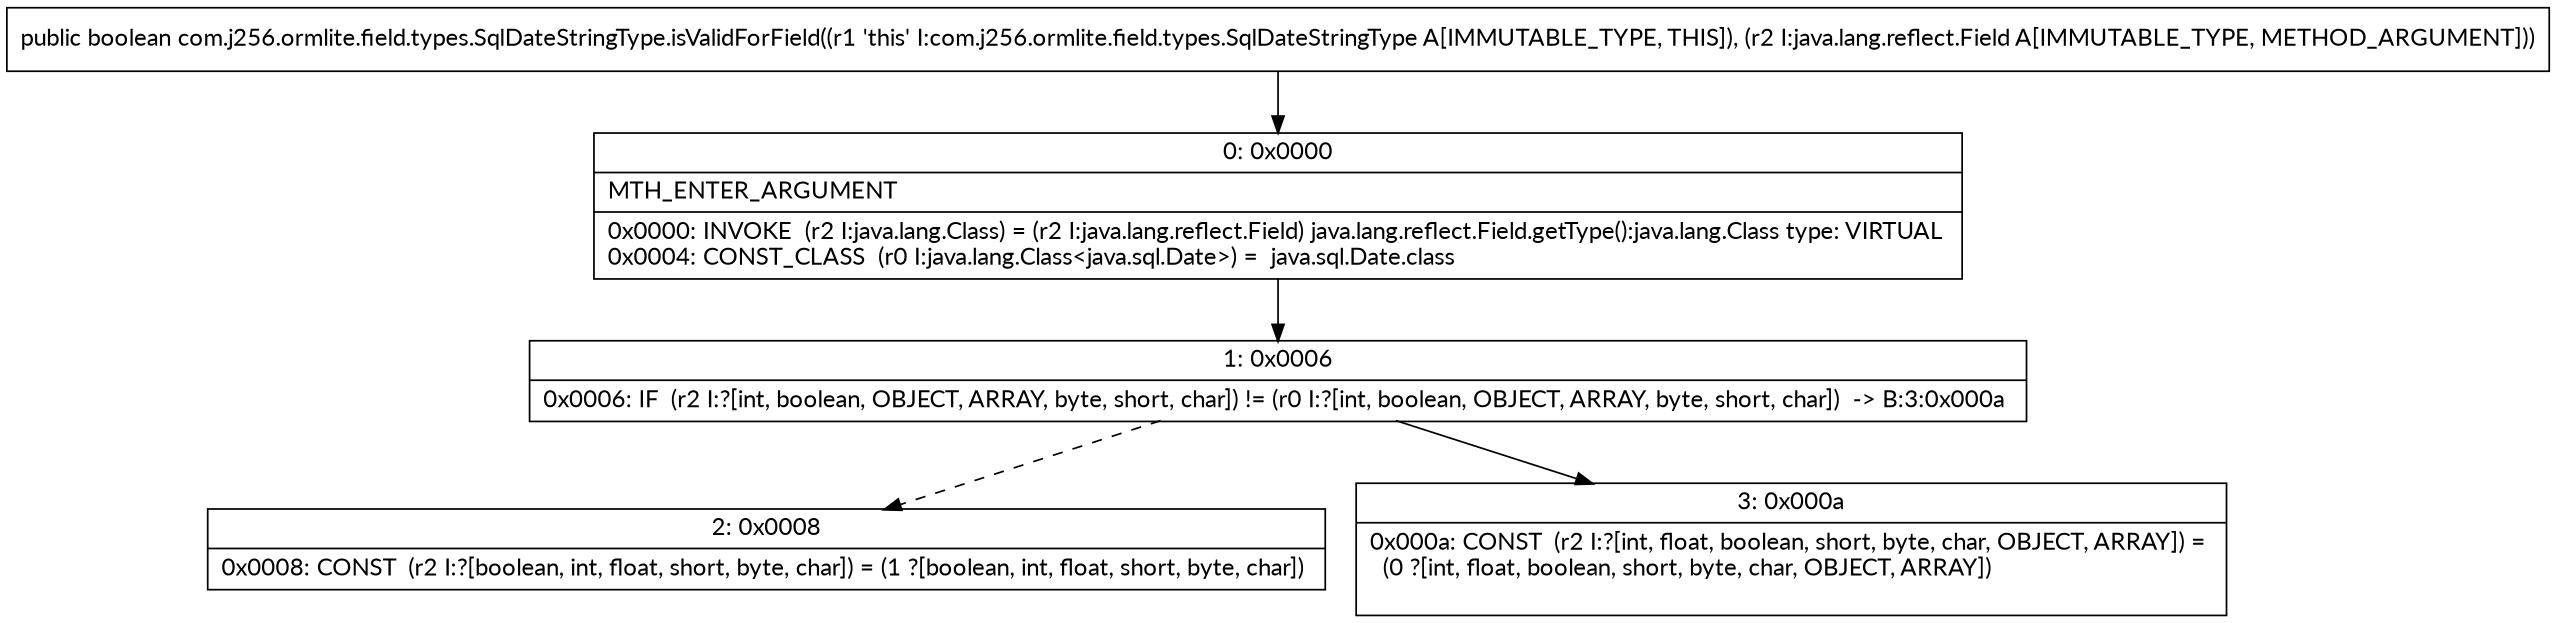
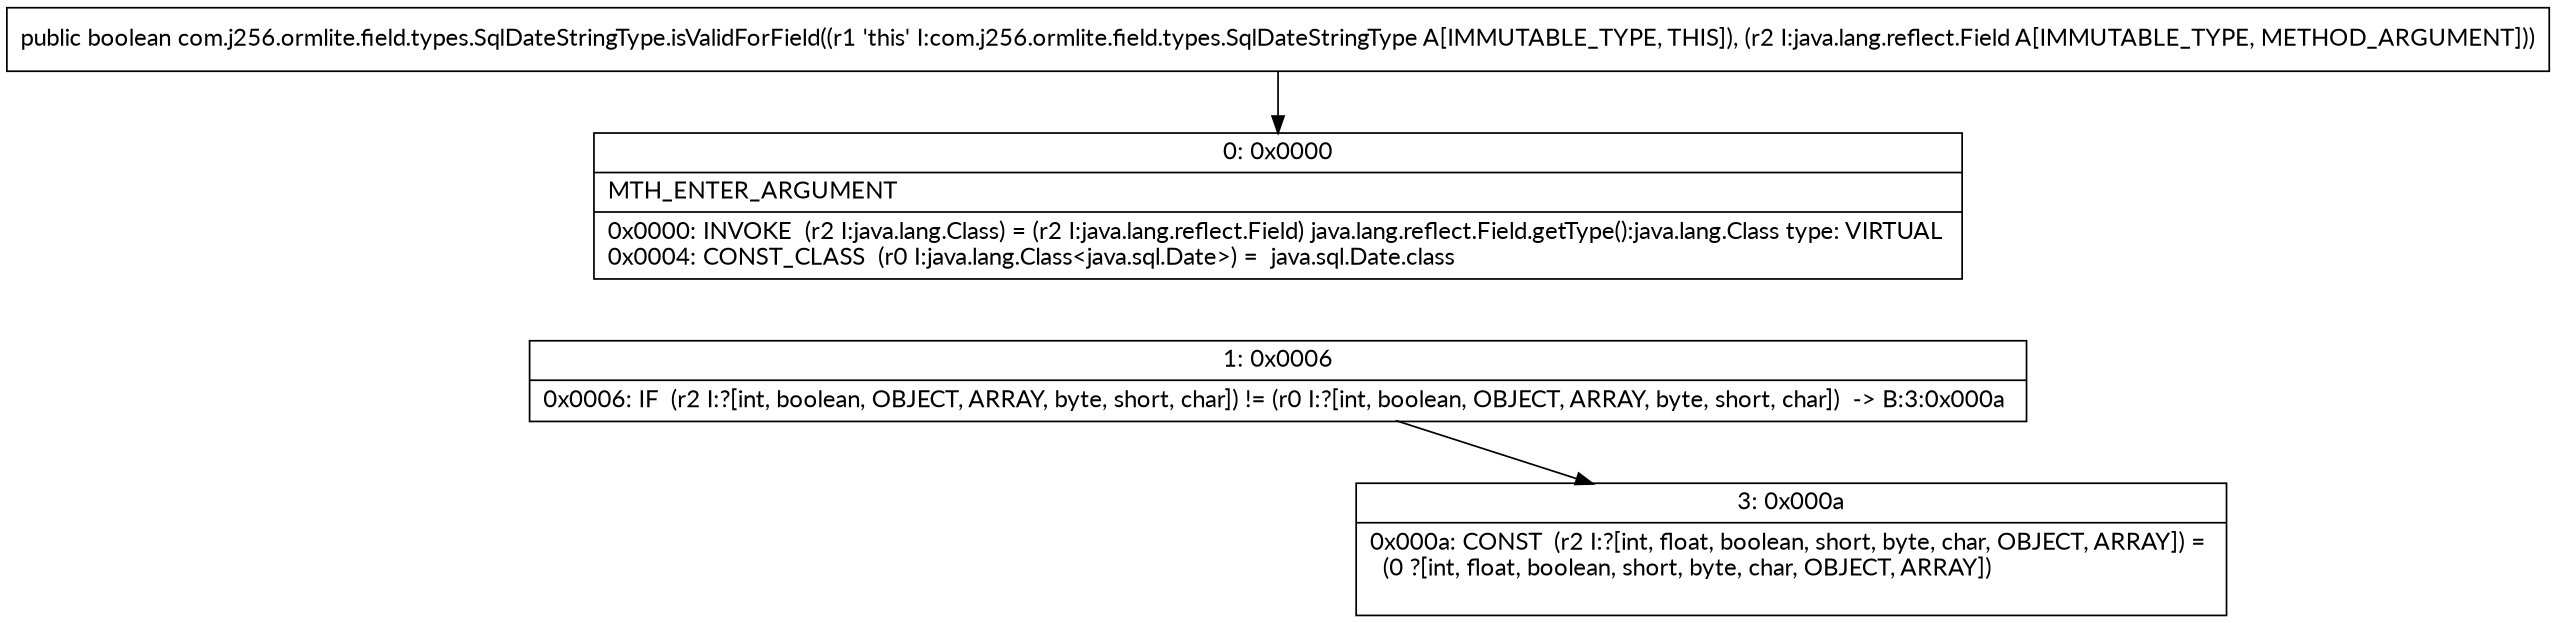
(1278, 301) -> none
(766, 549) -> none
